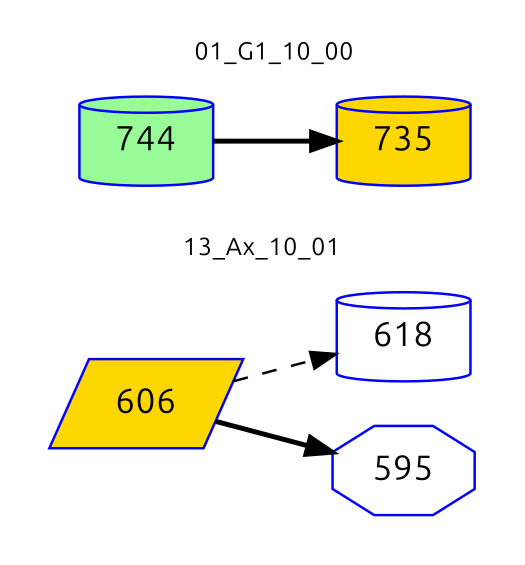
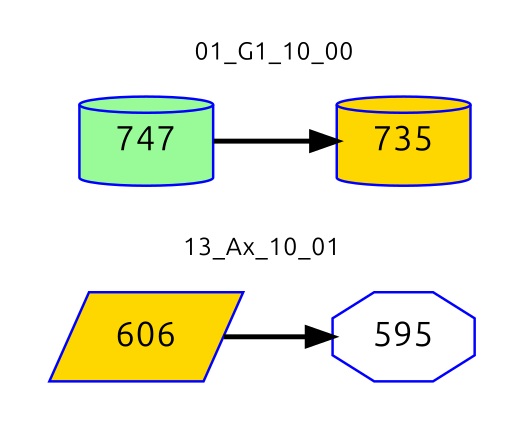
(146, 141) -> (146, 141)
(404, 337) -> none
